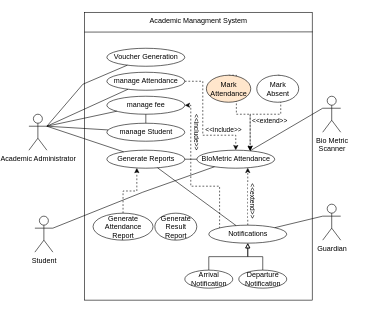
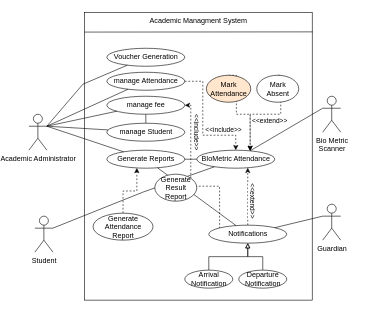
(176, 227) -> (176, 188)
